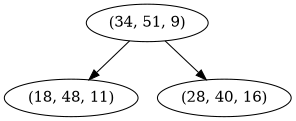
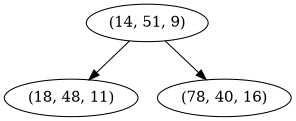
(147, 23) -> (147, 23)
(224, 98) -> (224, 98)
